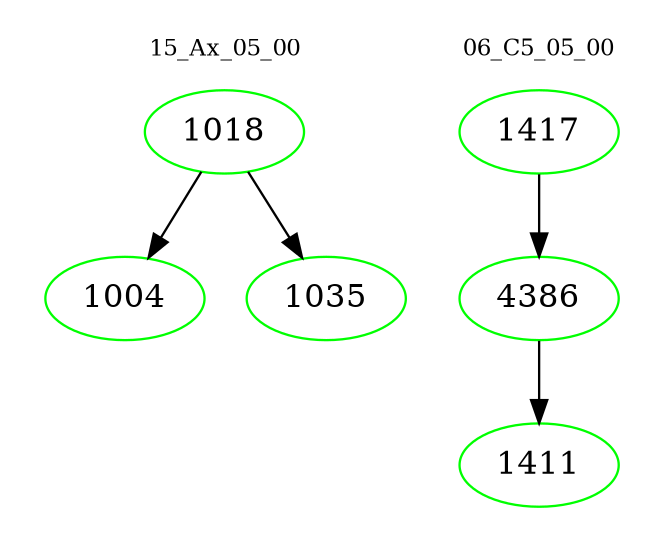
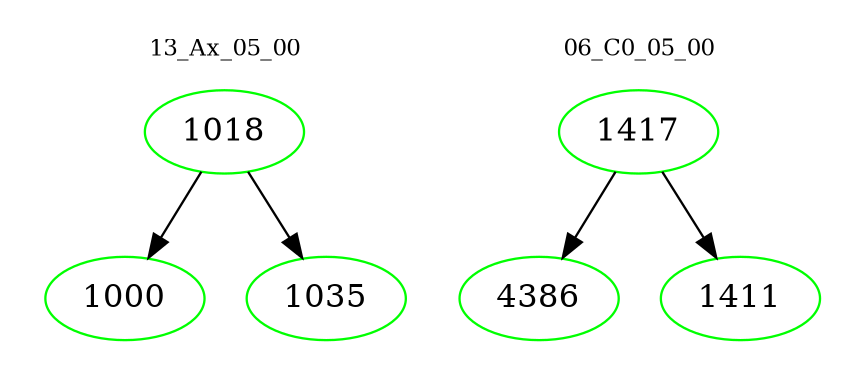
(226, 50) -> (226, 50)
(539, 50) -> (640, 50)
(125, 298) -> (125, 298)
(539, 370) -> (683, 205)
